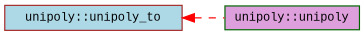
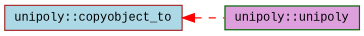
(93, 18) -> (93, 18)
